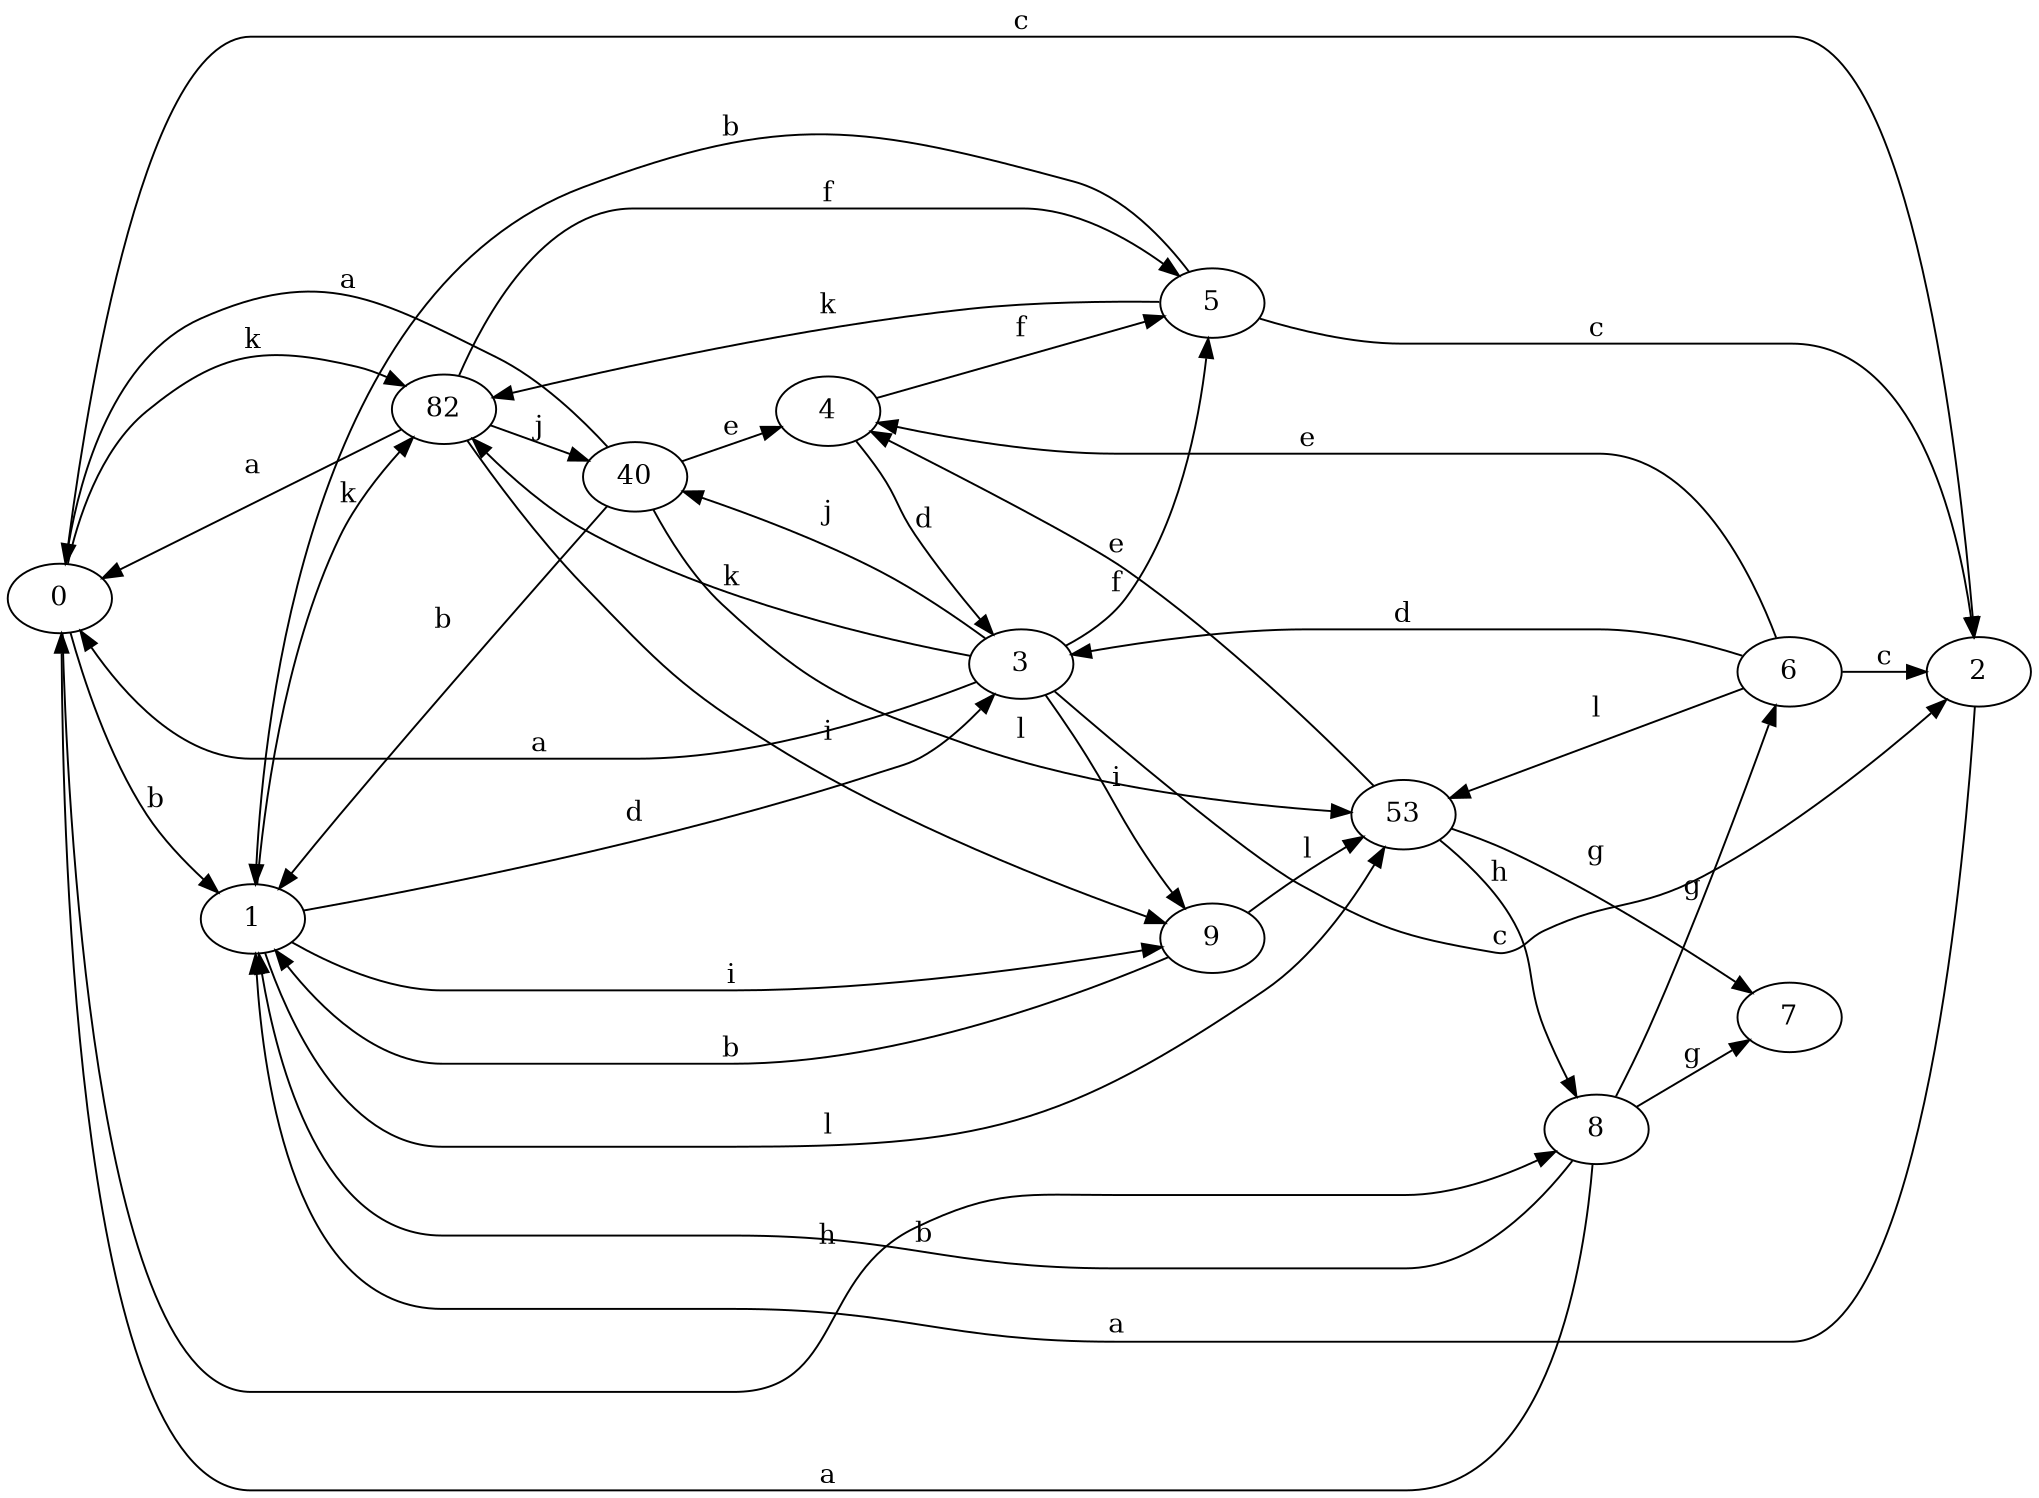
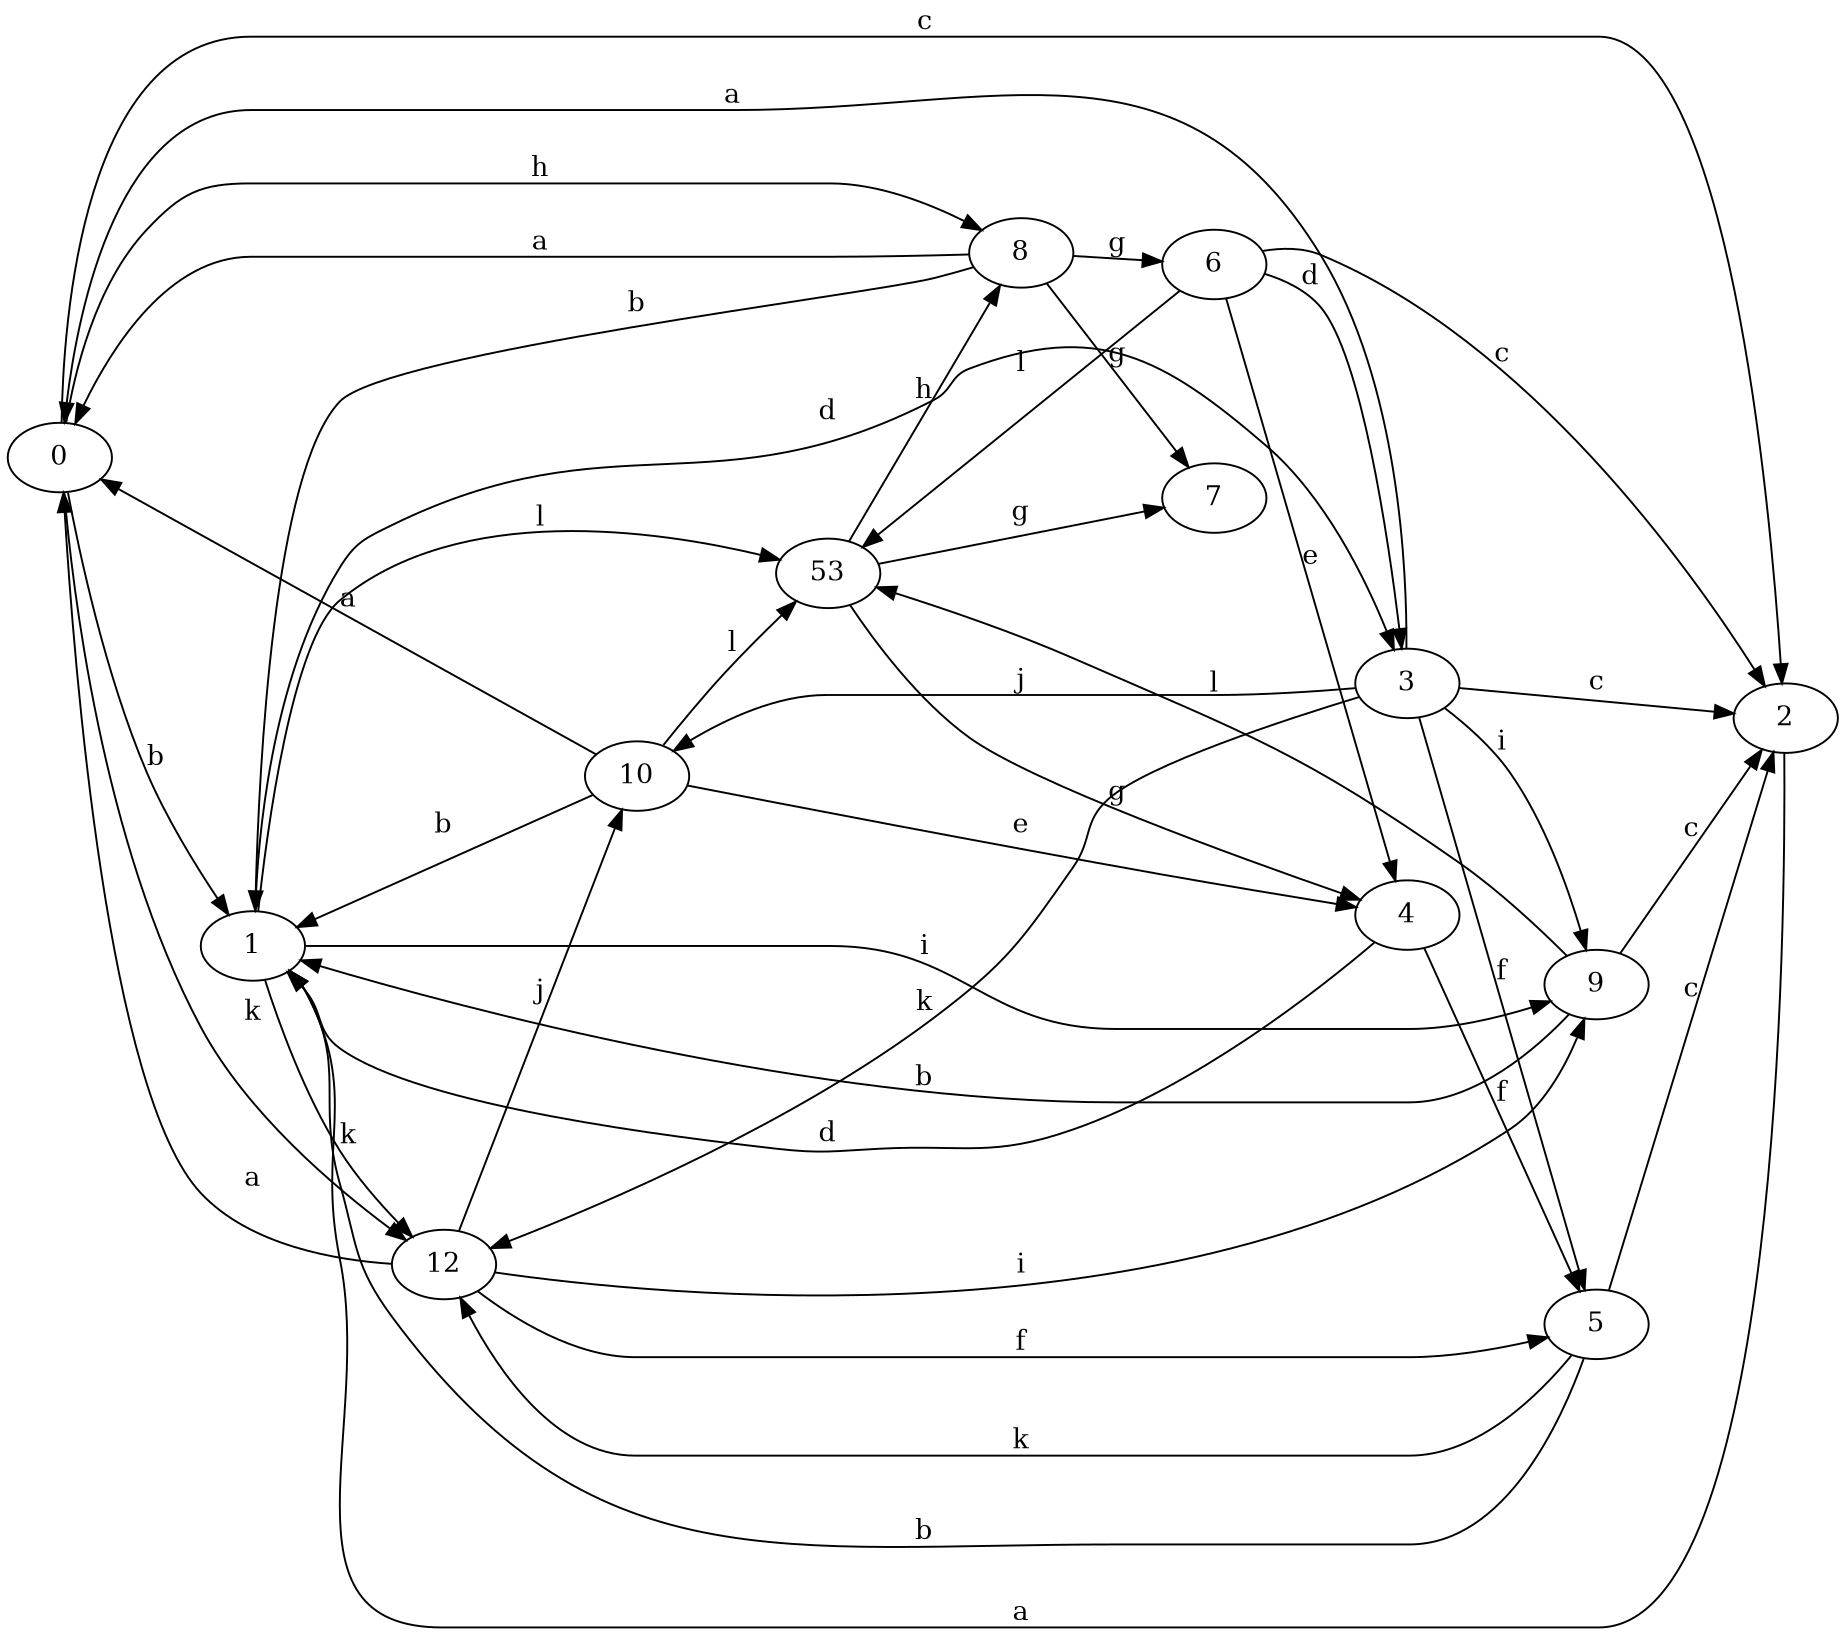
(444, 409) -> (444, 1265)
(635, 477) -> (637, 776)
(914, 533) -> (842, 1151)
(1117, 545) -> (1118, 792)
none -> (1685, 860)
